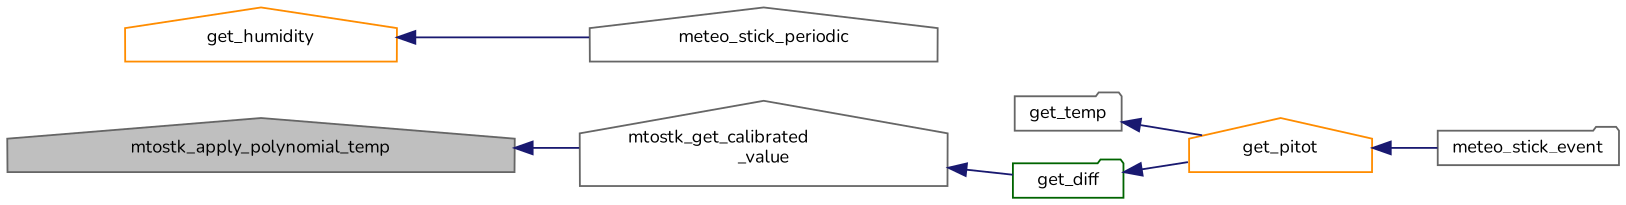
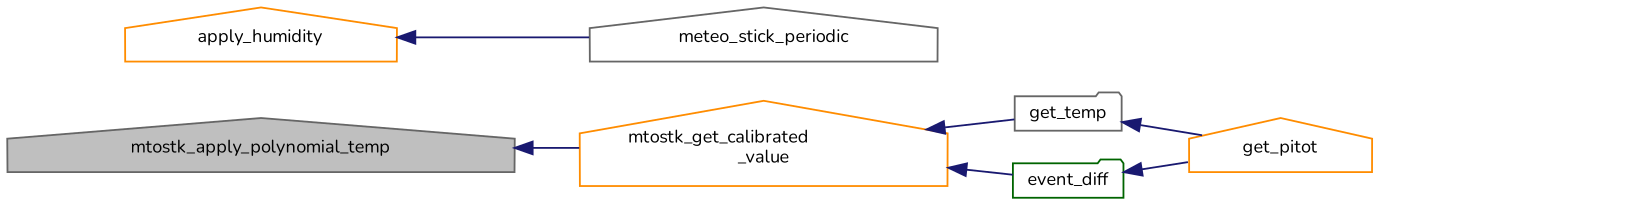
(261, 37) -> (261, 37)
none -> (980, 123)
(764, 148) -> (764, 148)
(1528, 148) -> none
(1068, 181) -> (1068, 181)
